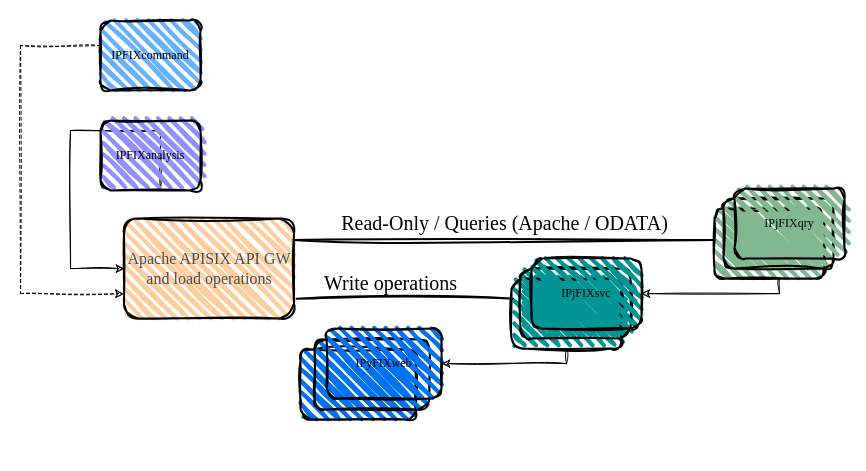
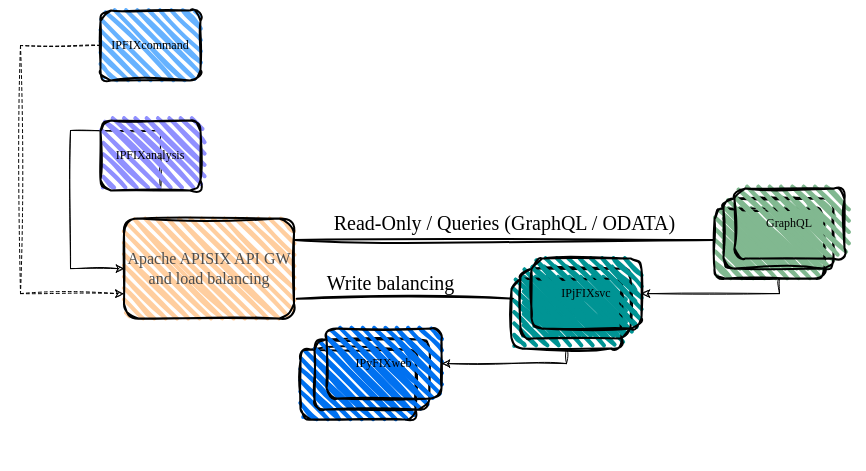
(151, 56) -> (151, 46)
(505, 223) -> (505, 223)
(790, 224) -> (790, 224)
(210, 269) -> (210, 269)
(391, 283) -> (391, 283)
